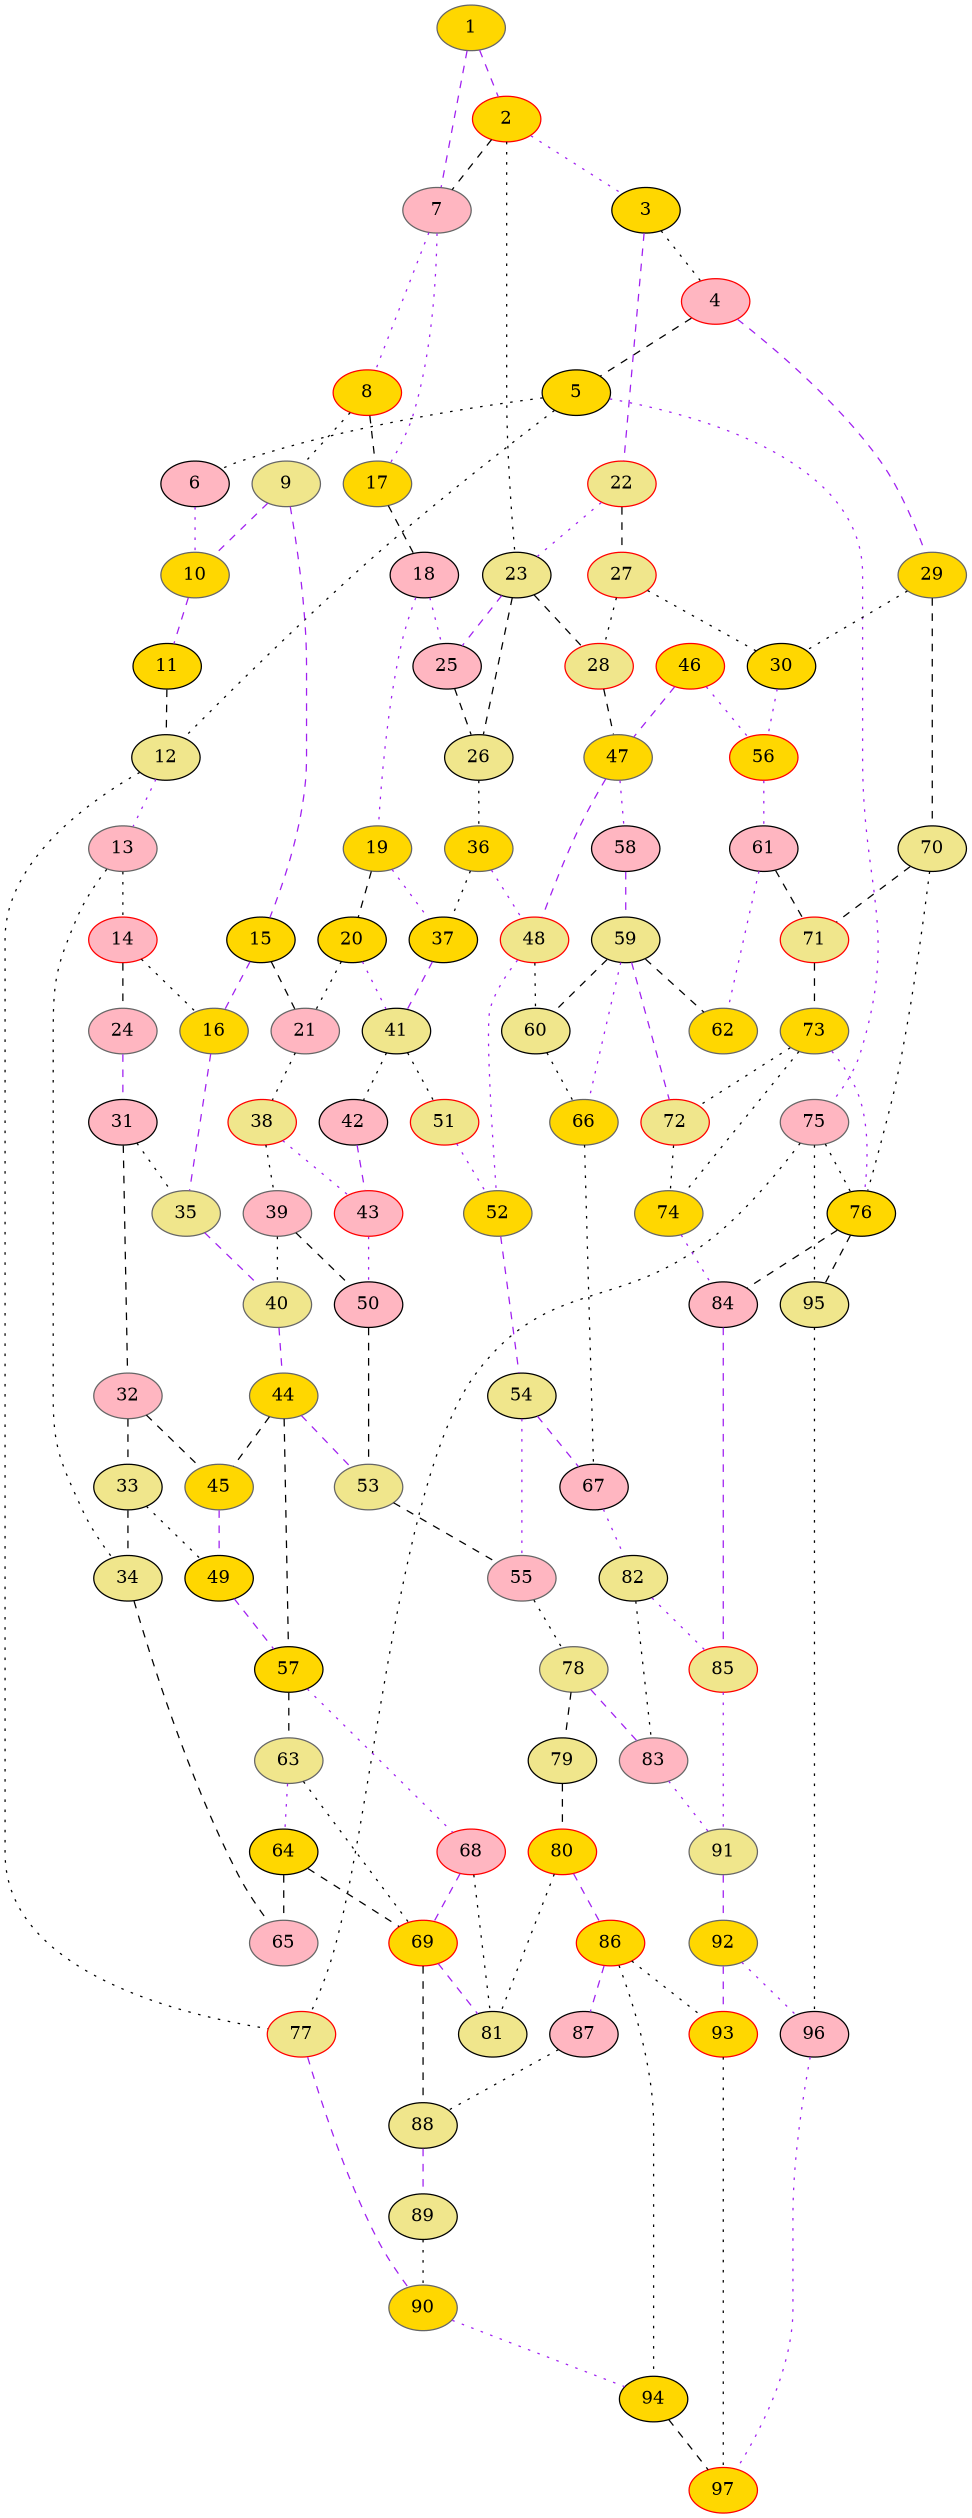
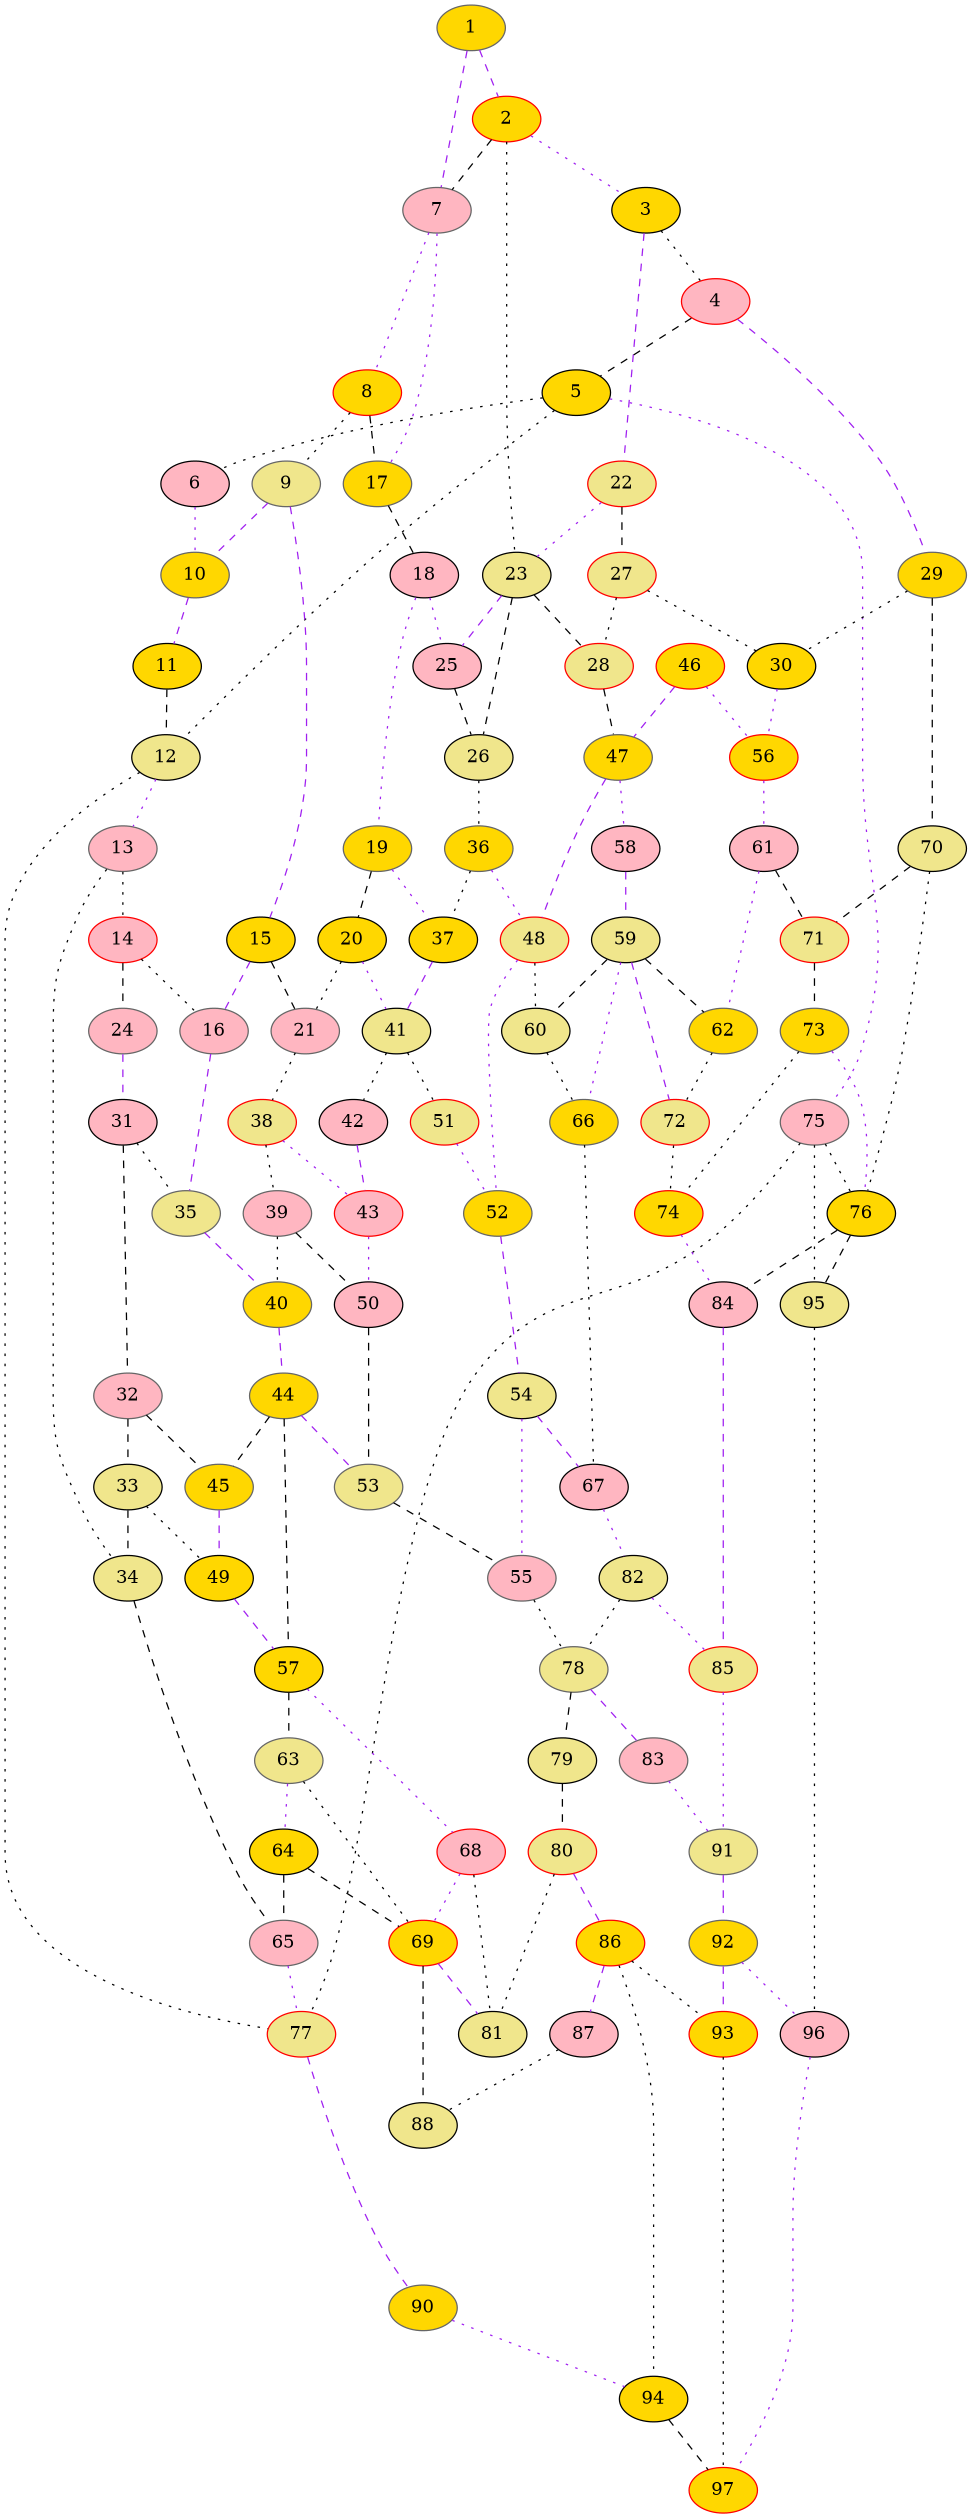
(214, 1031) -> (214, 1031)
(745, 1077) -> (699, 1077)
(669, 1213) -> (669, 1213)
(277, 1305) -> (277, 1305)
(643, 1669) -> (604, 1624)
(562, 1852) -> (562, 1852)
(447, 1898) -> (447, 1898)
none -> (293, 1988)
(423, 2217) -> none
